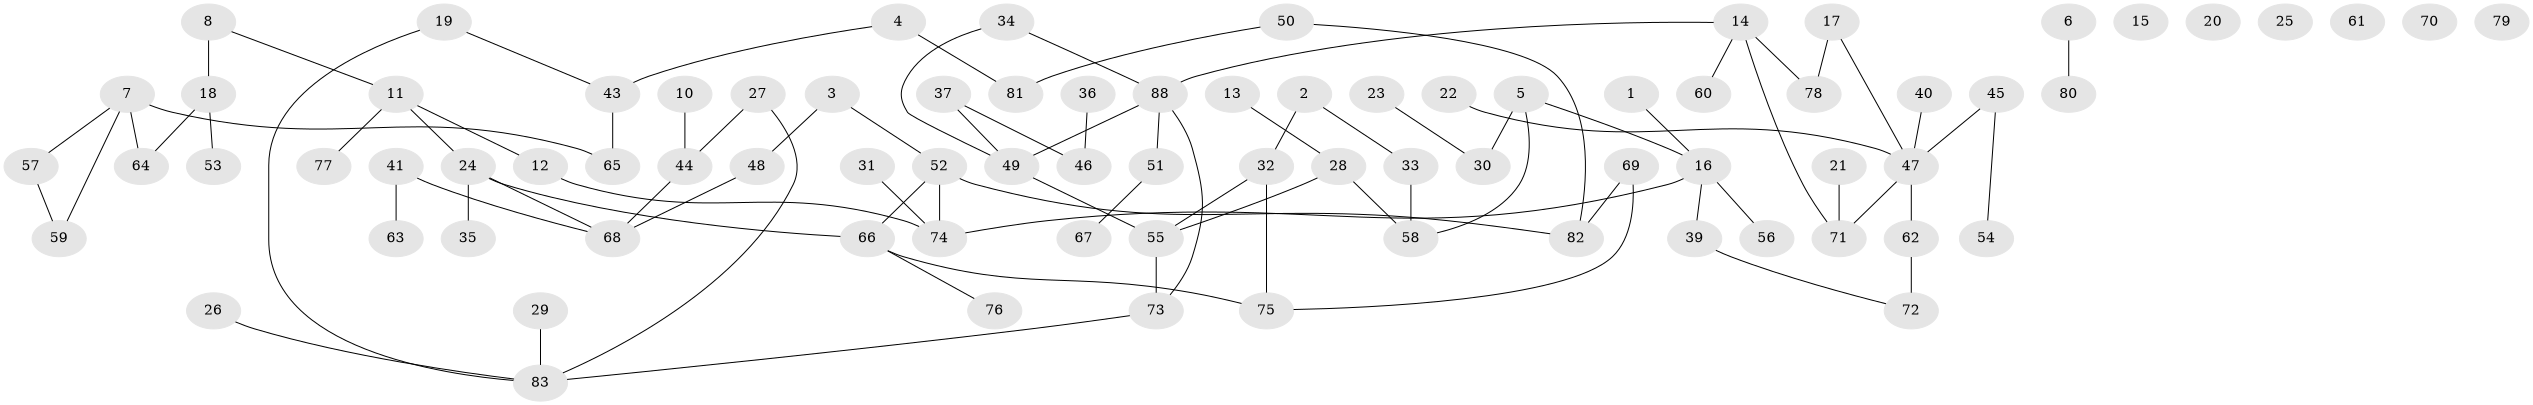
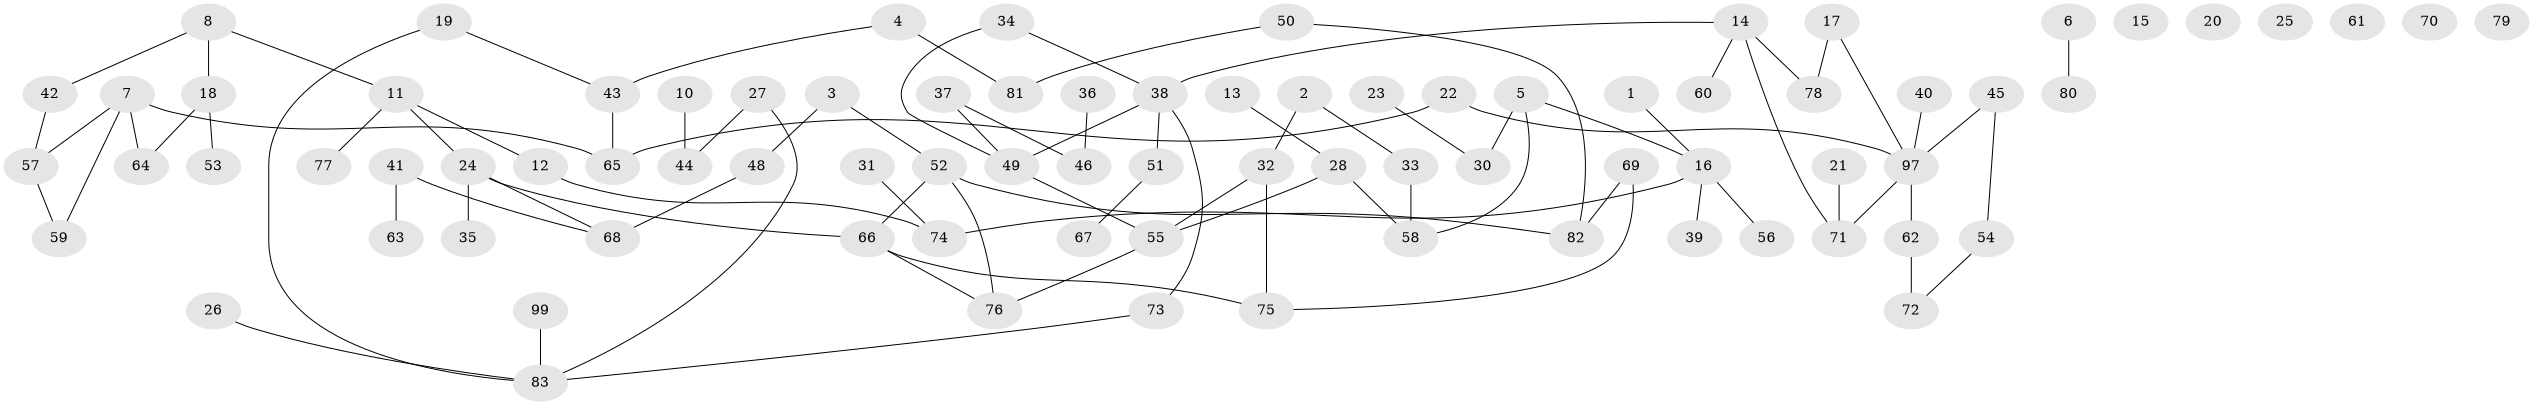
none -> (50, 94)
(1160, 94) -> (1160, 94)
none -> (1031, 130)
(1911, 166) -> (1911, 166)
(940, 203) -> (982, 238)
(646, 206) -> none
(1156, 275) -> (1079, 275)
(1800, 280) -> (1949, 275)
(540, 311) -> (540, 311)
